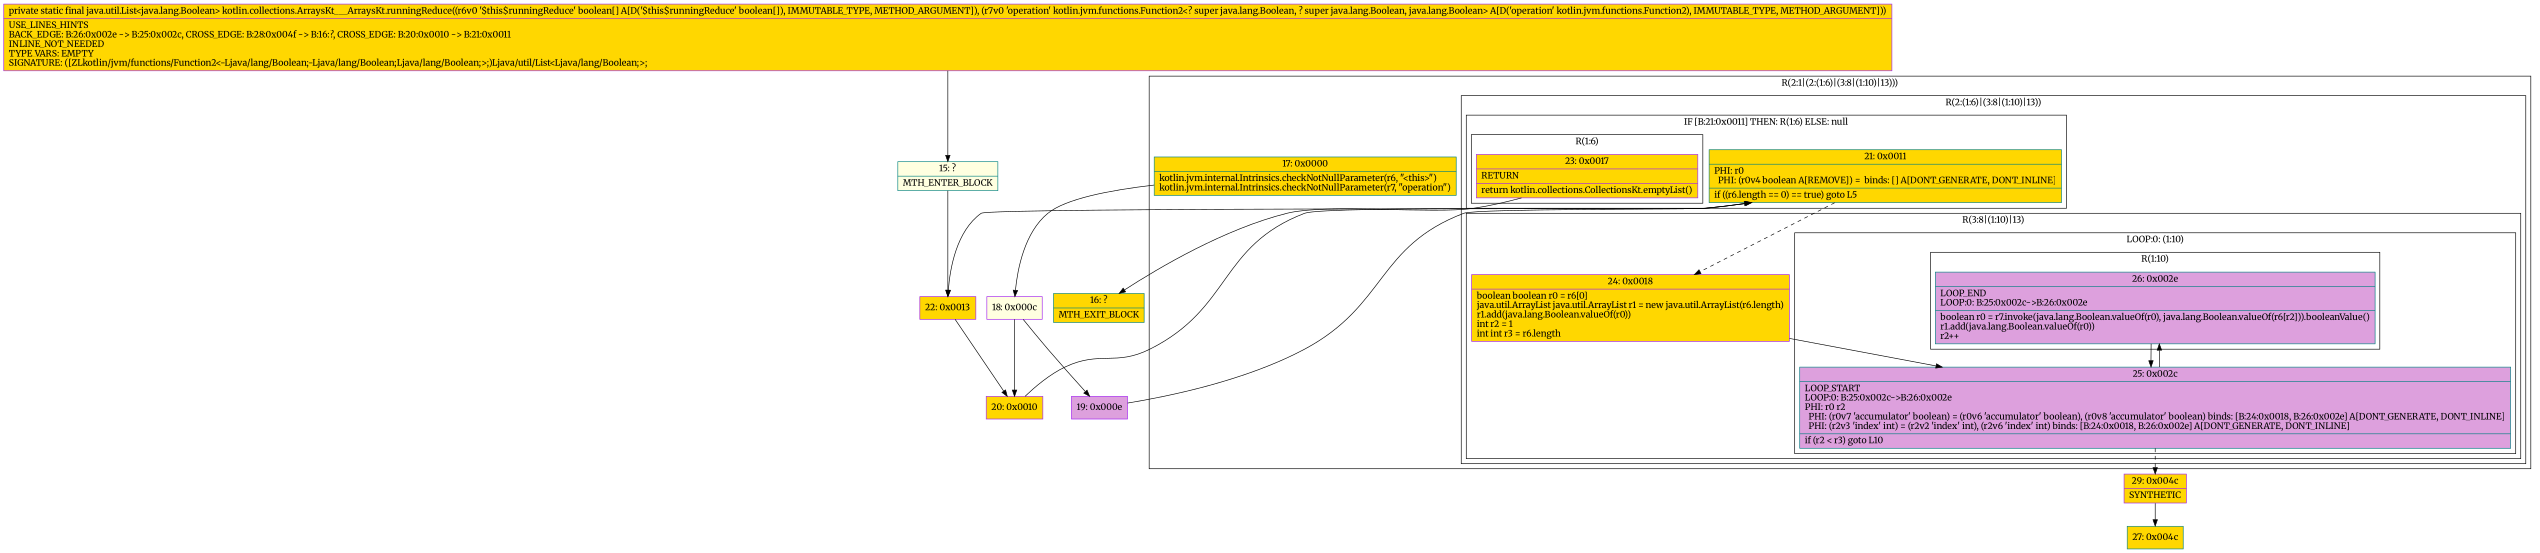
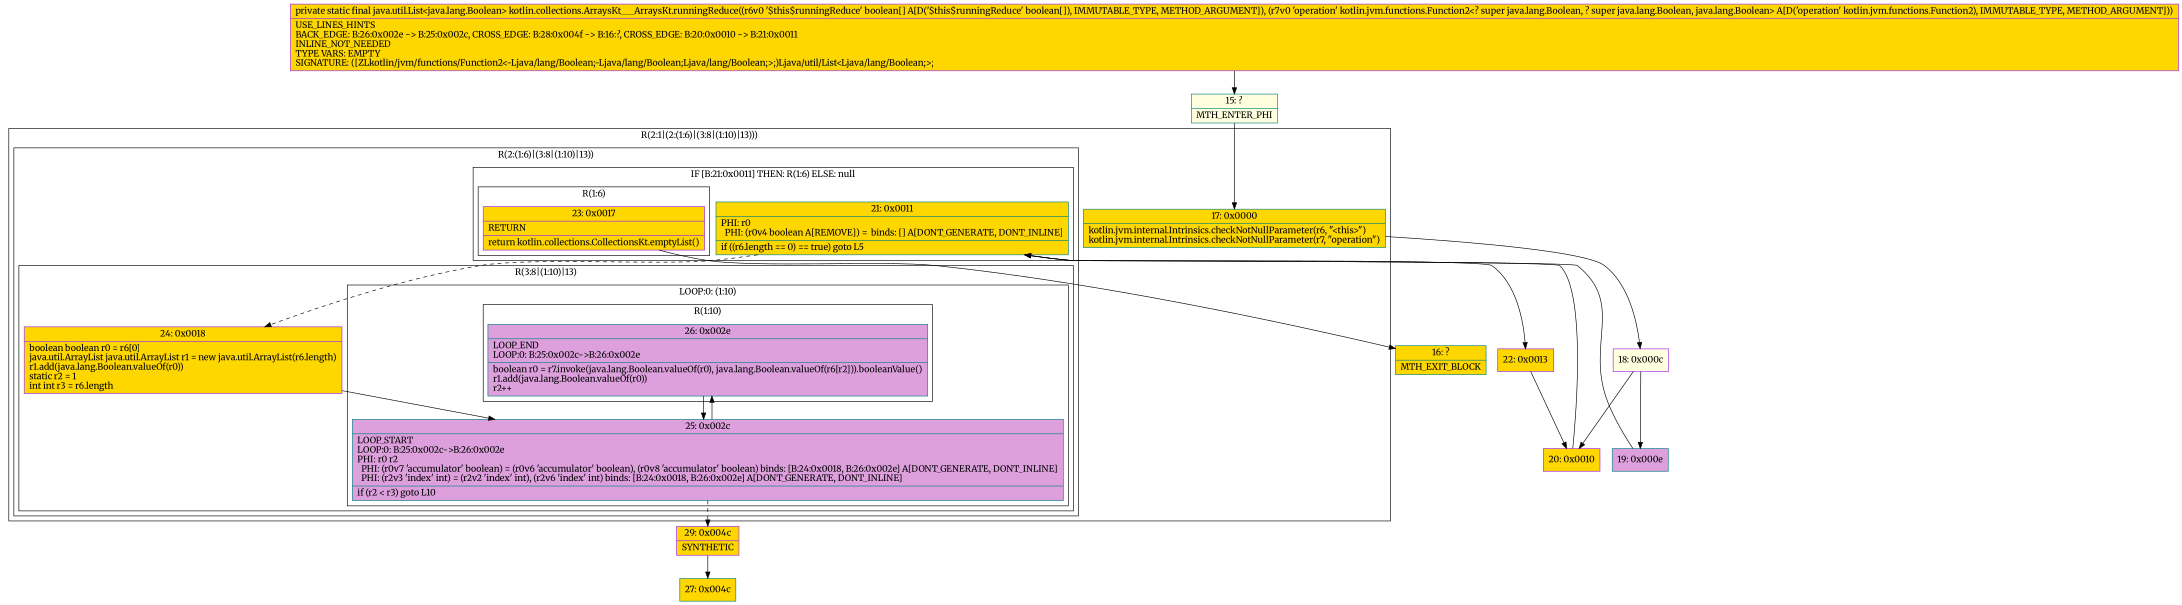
(948, 183) -> (1234, 115)
(948, 240) -> (1234, 163)
(1495, 324) -> (53, 377)
(1099, 408) -> (1640, 460)
